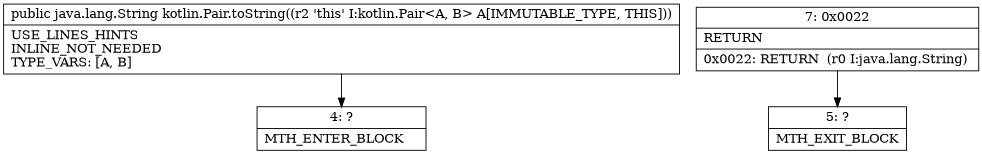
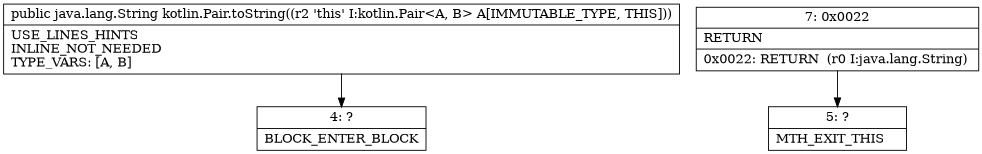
(334, 139) -> (342, 139)
(837, 139) -> (830, 139)
